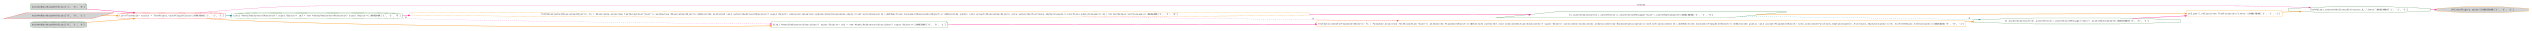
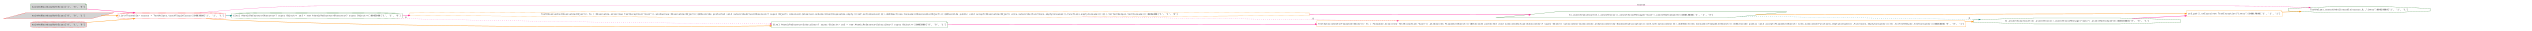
(2483, 10) -> none
(59, 25) -> (59, 25)
